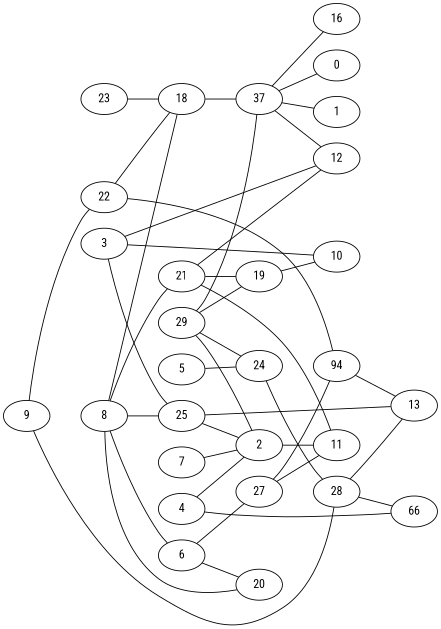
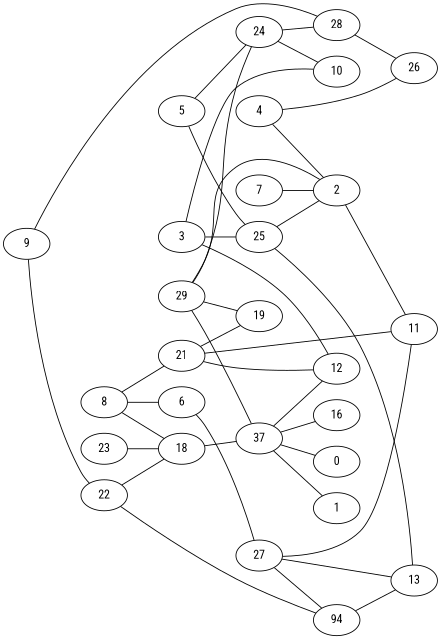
(301, 266) -> (298, 52)
(143, 416) -> (213, 177)
(377, 449) -> (337, 568)
(414, 512) -> (414, 68)
(259, 585) -> none
